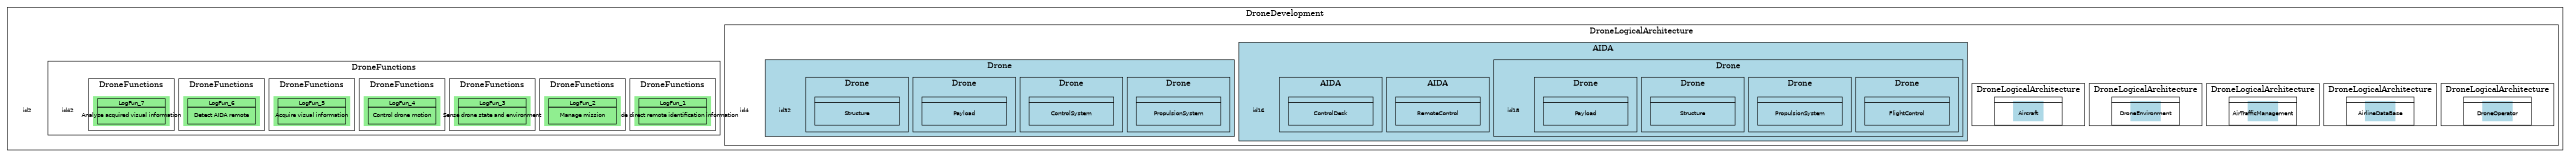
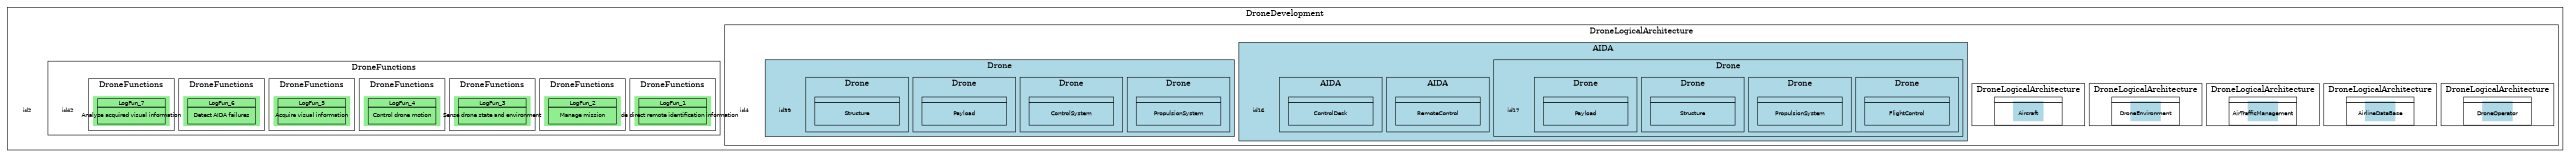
(785, 111) -> (785, 111)
(1513, 111) -> (1513, 111)
(222, 115) -> (222, 115)
